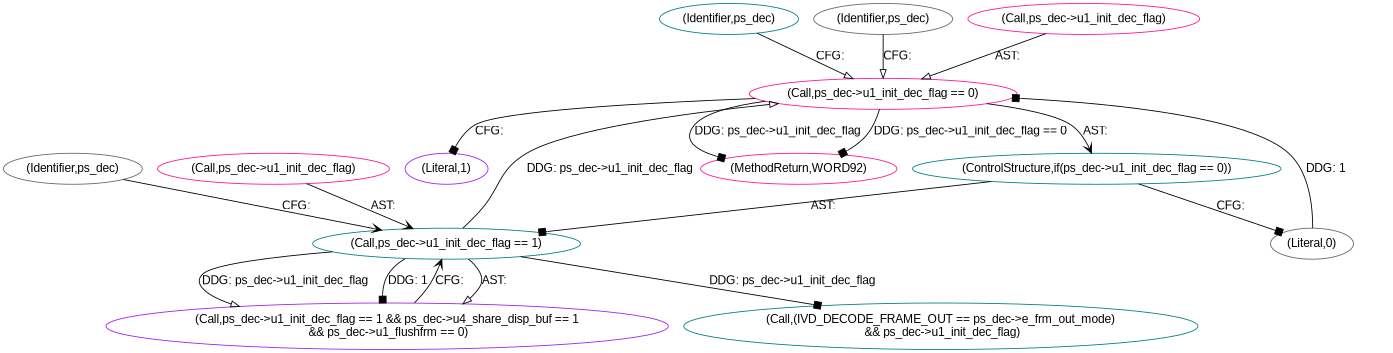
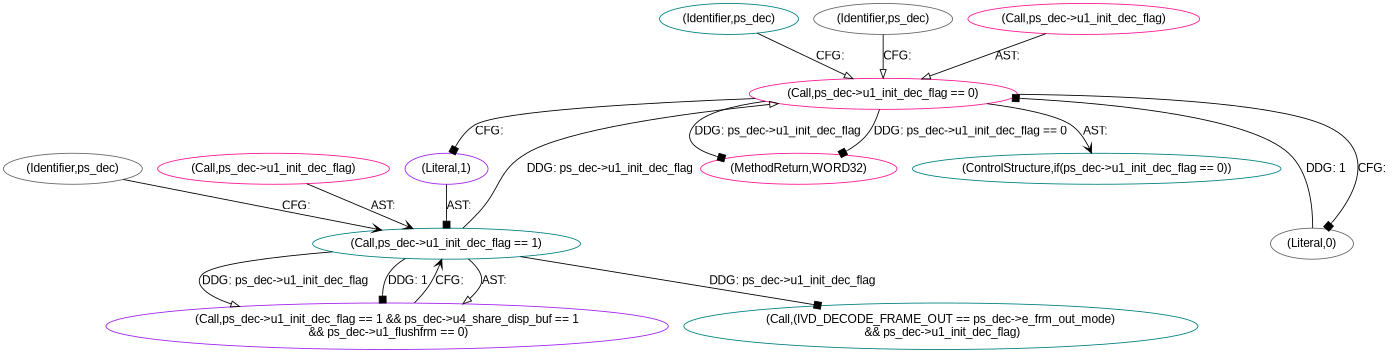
(799, 169) -> (799, 169)
(769, 206) -> (447, 202)
(1206, 207) -> (1231, 105)
